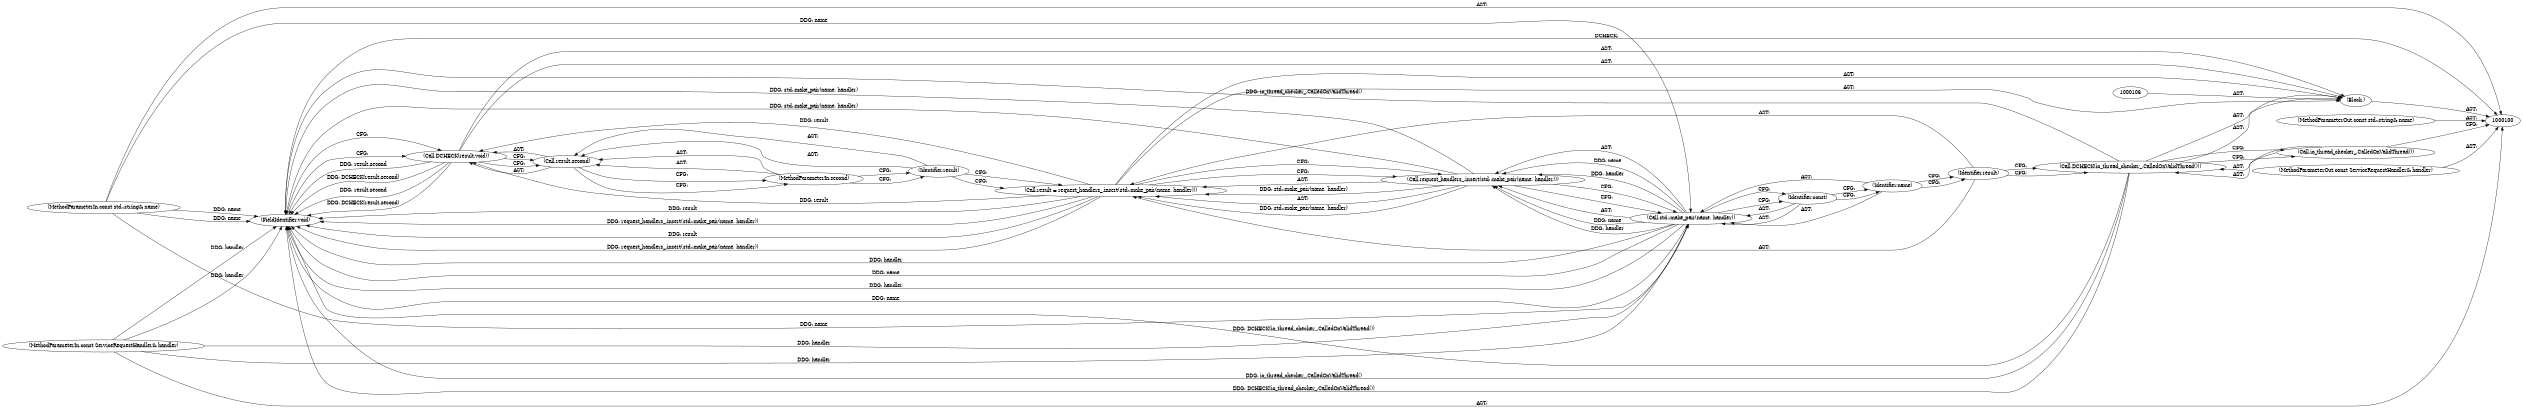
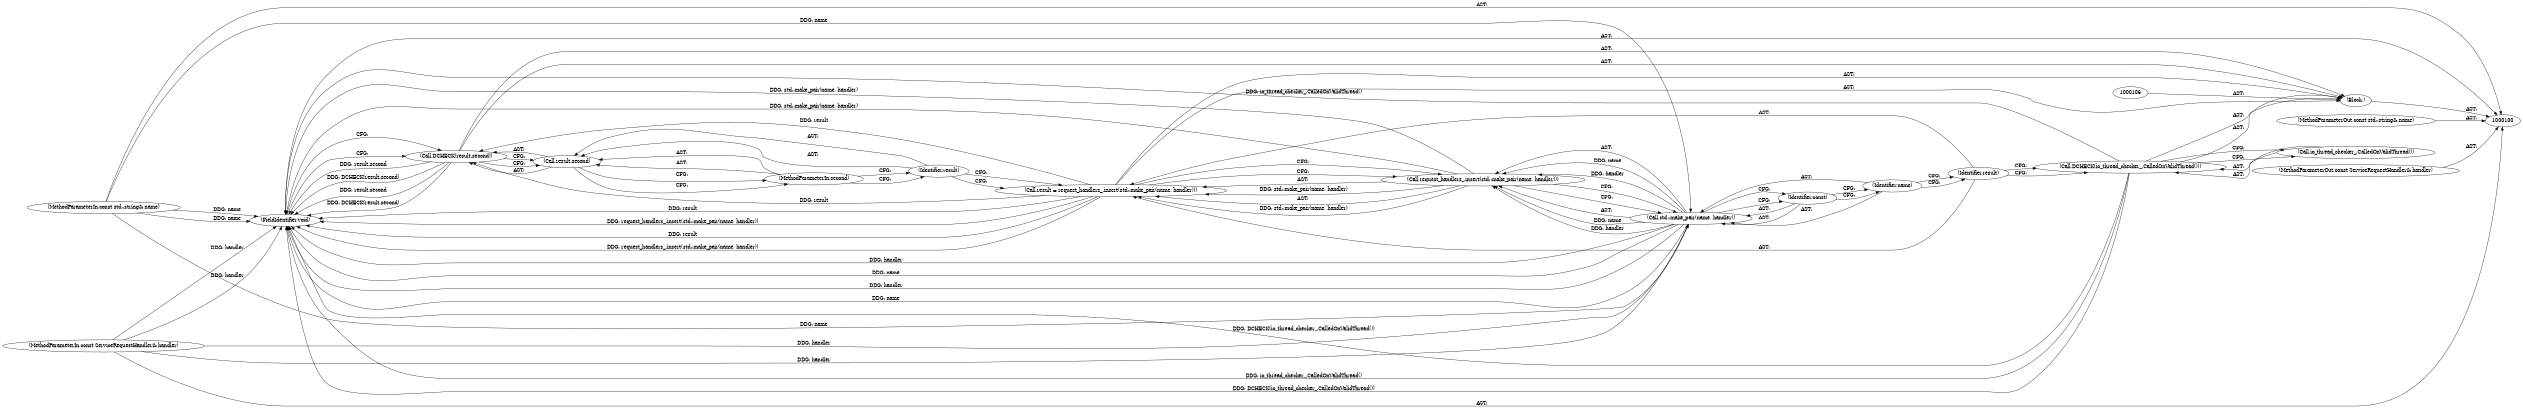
(1607, 36) -> (1607, 36)
(2436, 137) -> none
(456, 157) -> (456, 157)
